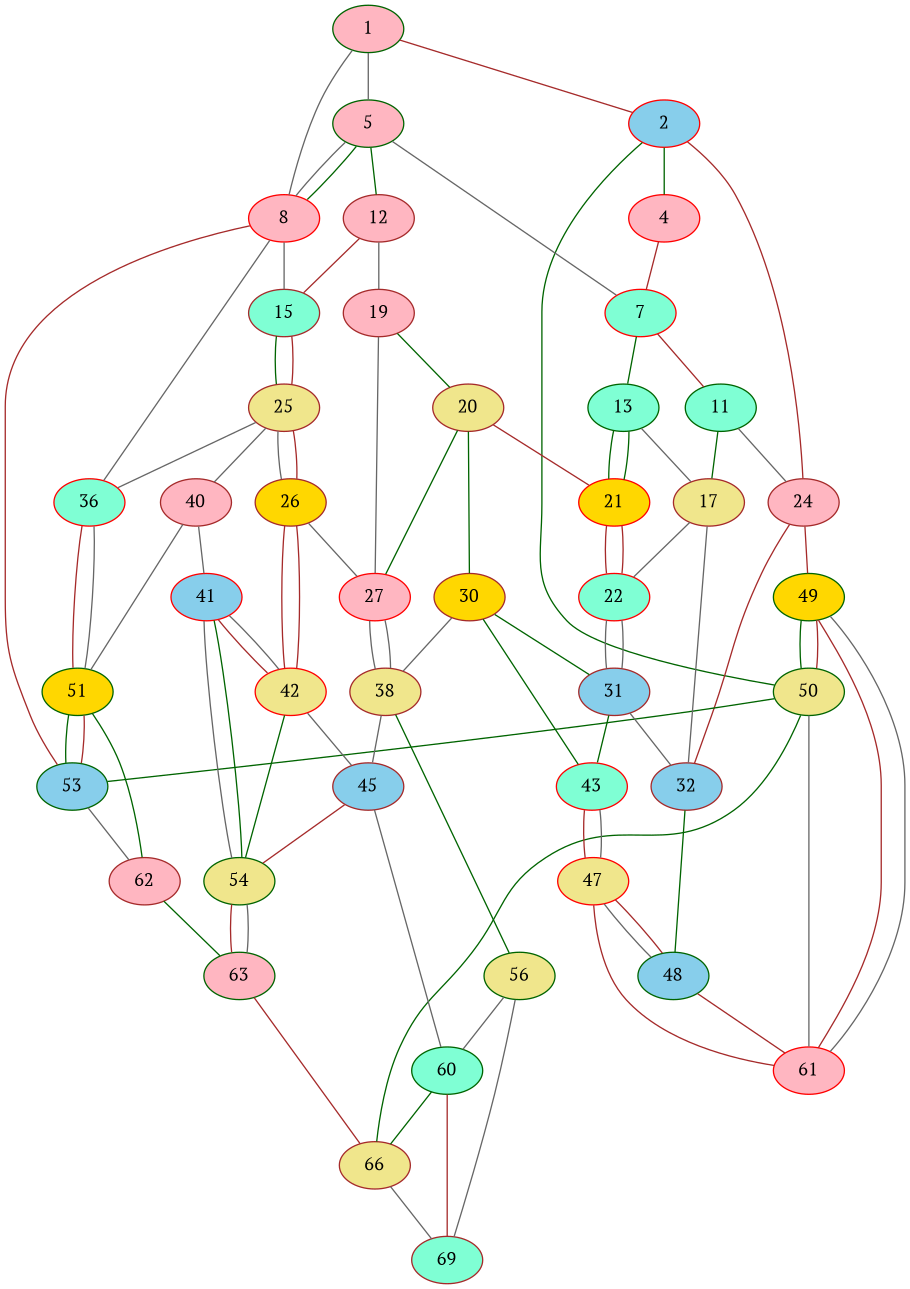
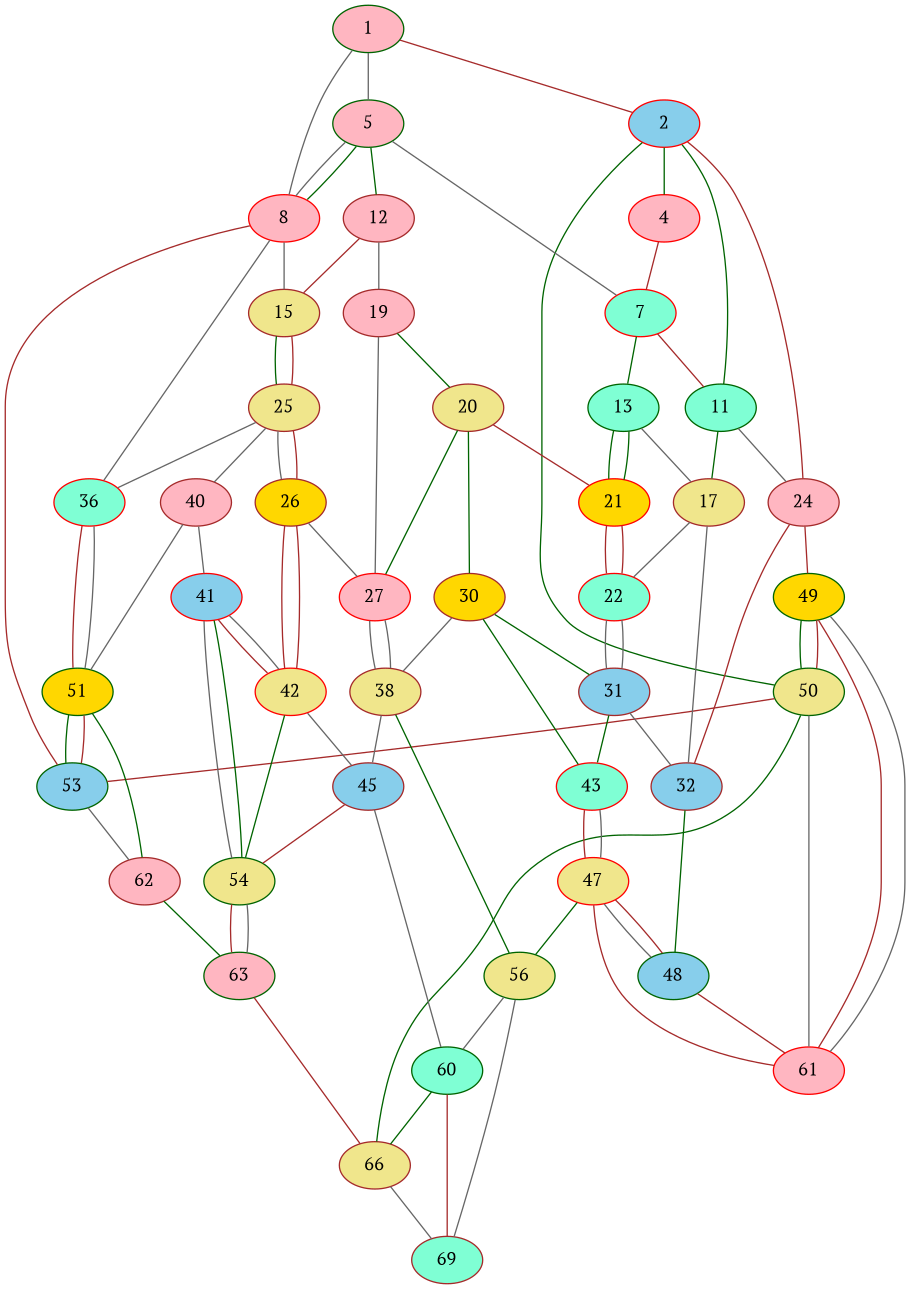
none -> (725, 260)
(284, 313) -> (284, 313)
(441, 743) -> (441, 743)
none -> (556, 929)
